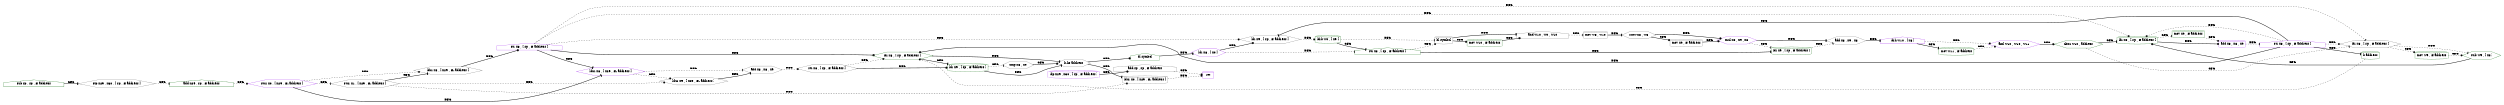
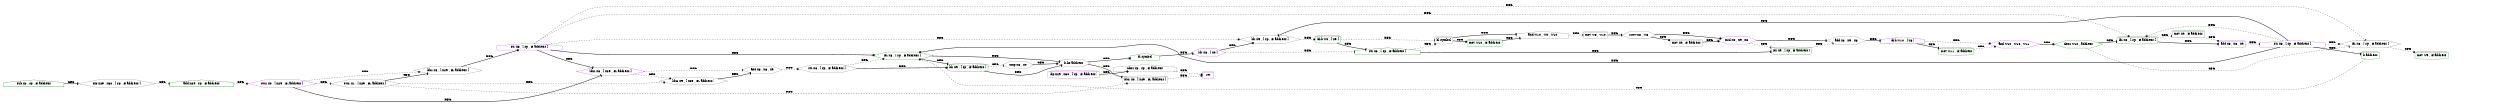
(1510, 39) -> (1510, 39)
(2482, 55) -> none
(1145, 68) -> (1145, 68)
